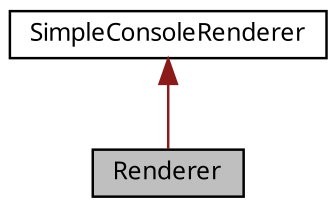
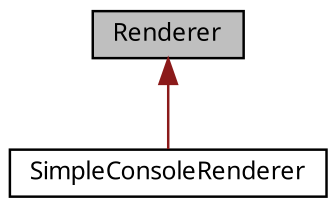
(168, 117) -> (168, 117)
